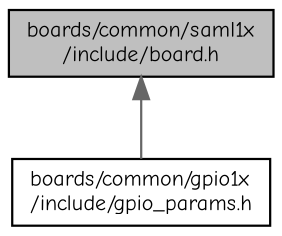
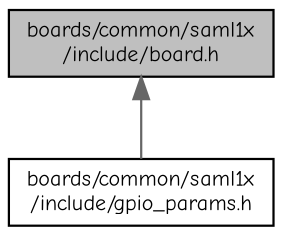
(141, 192) -> (141, 192)
